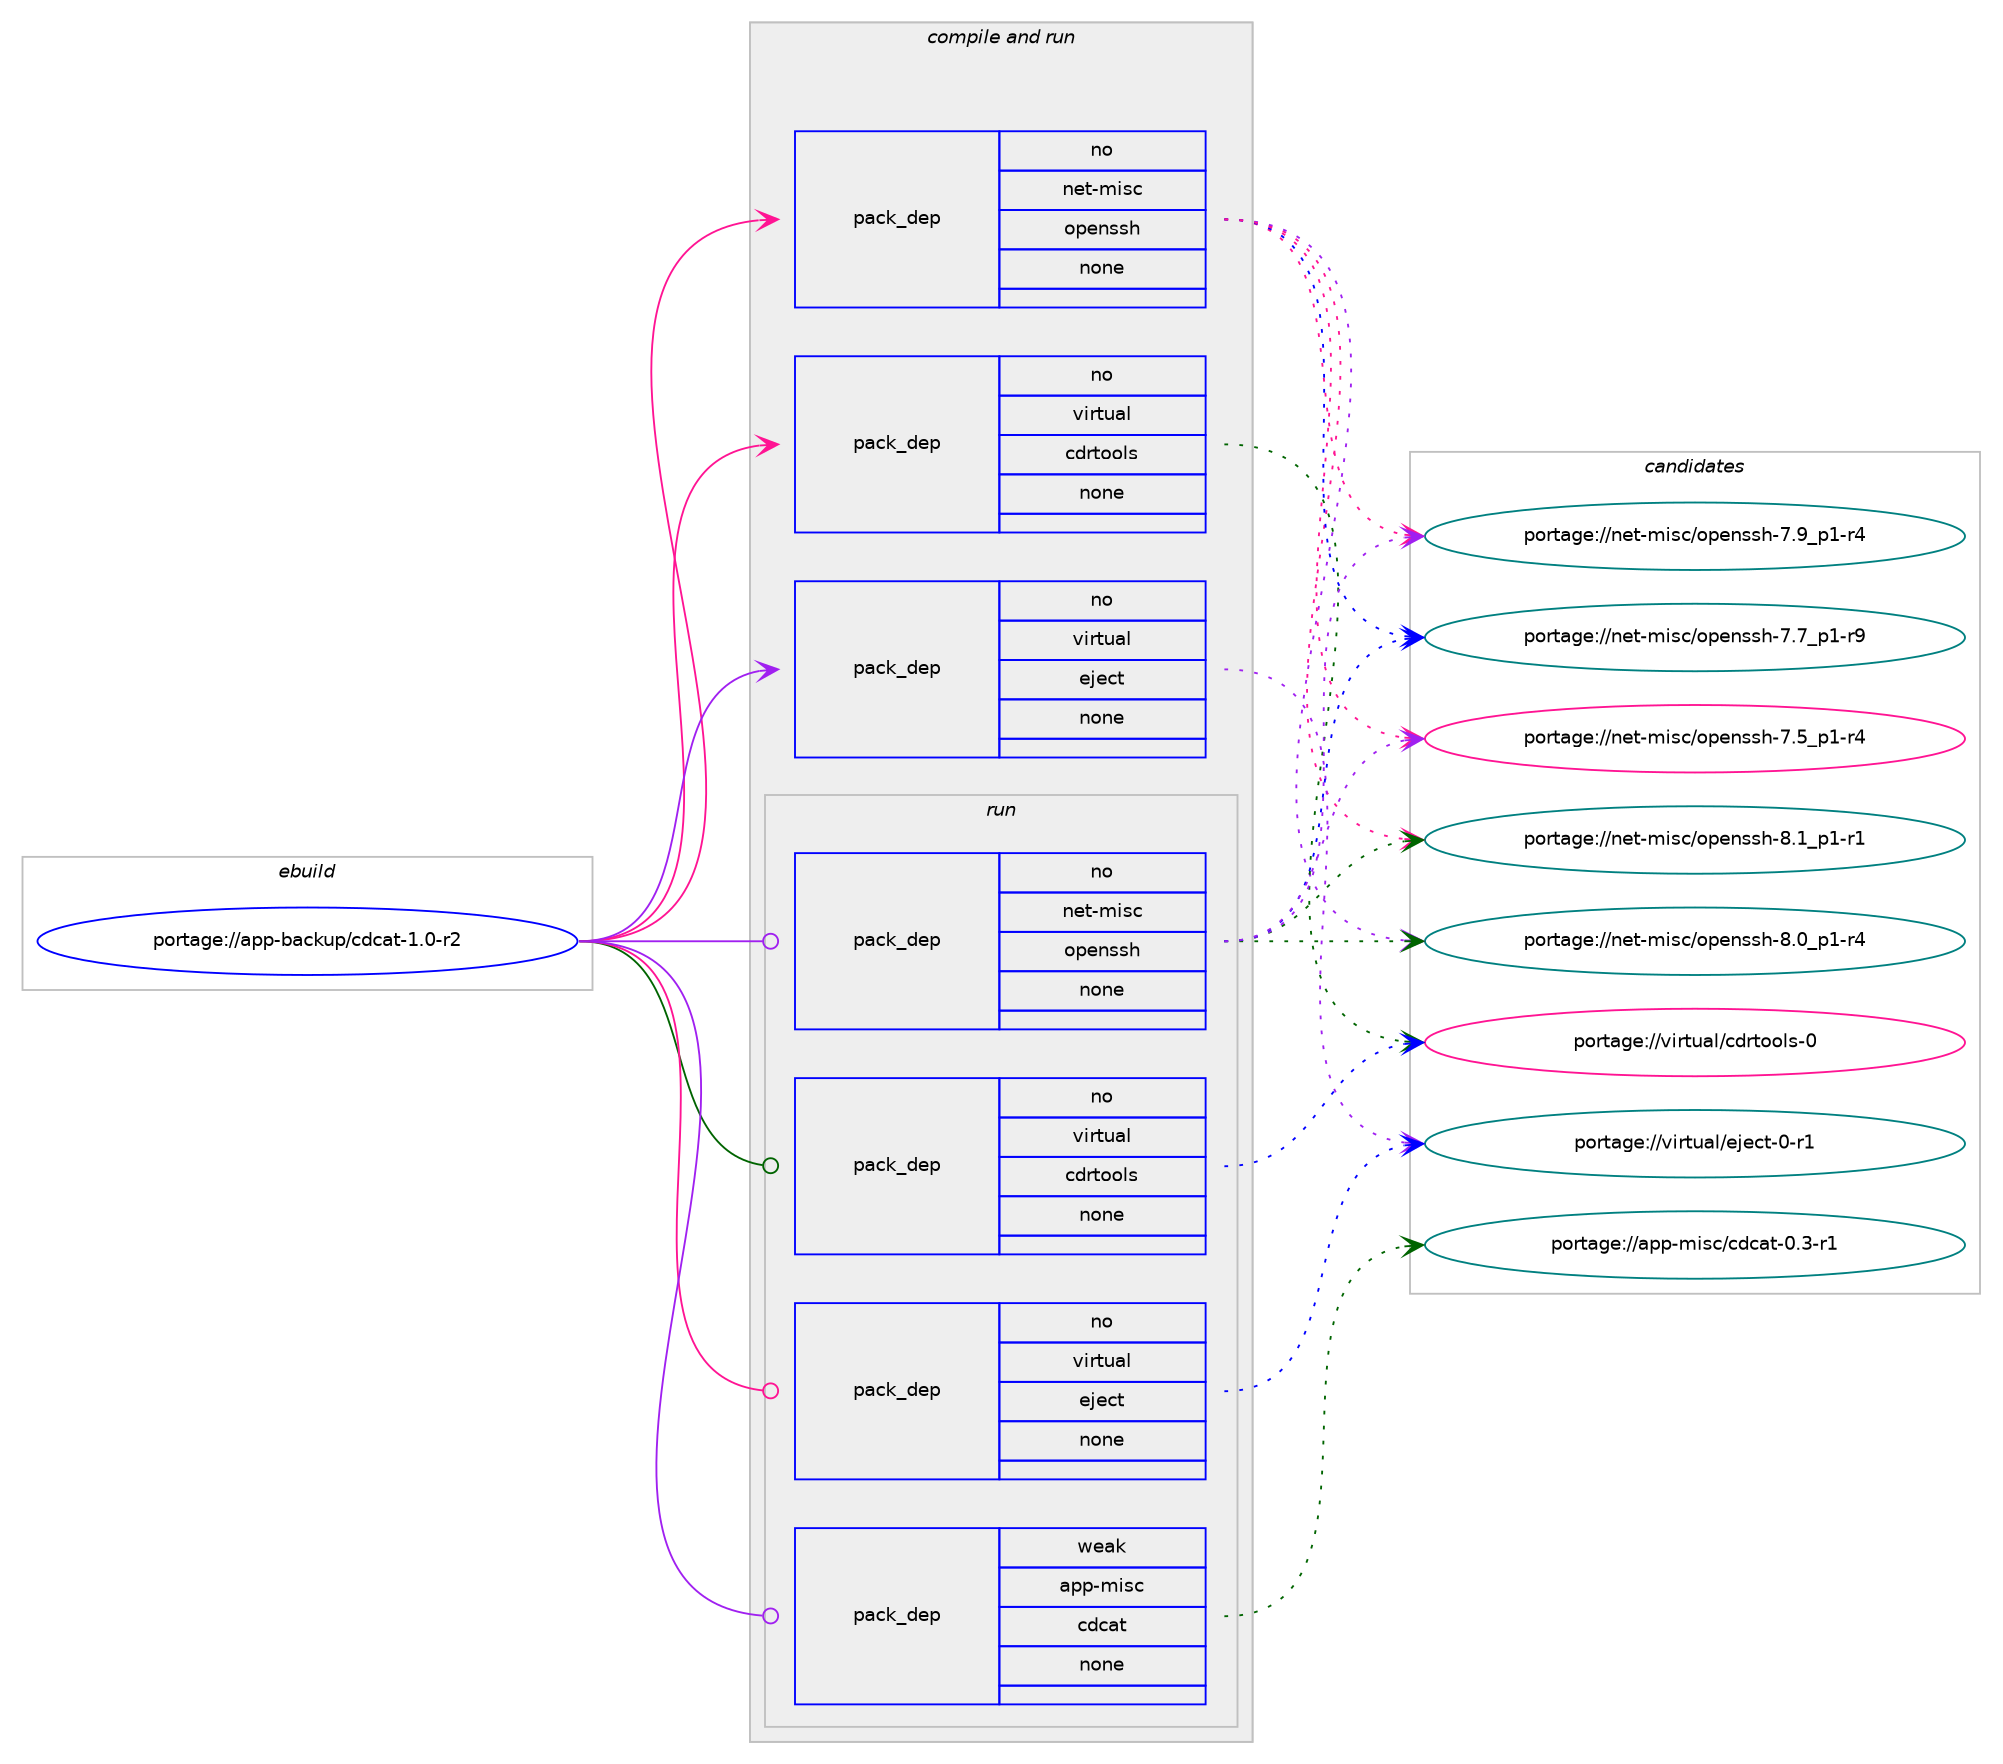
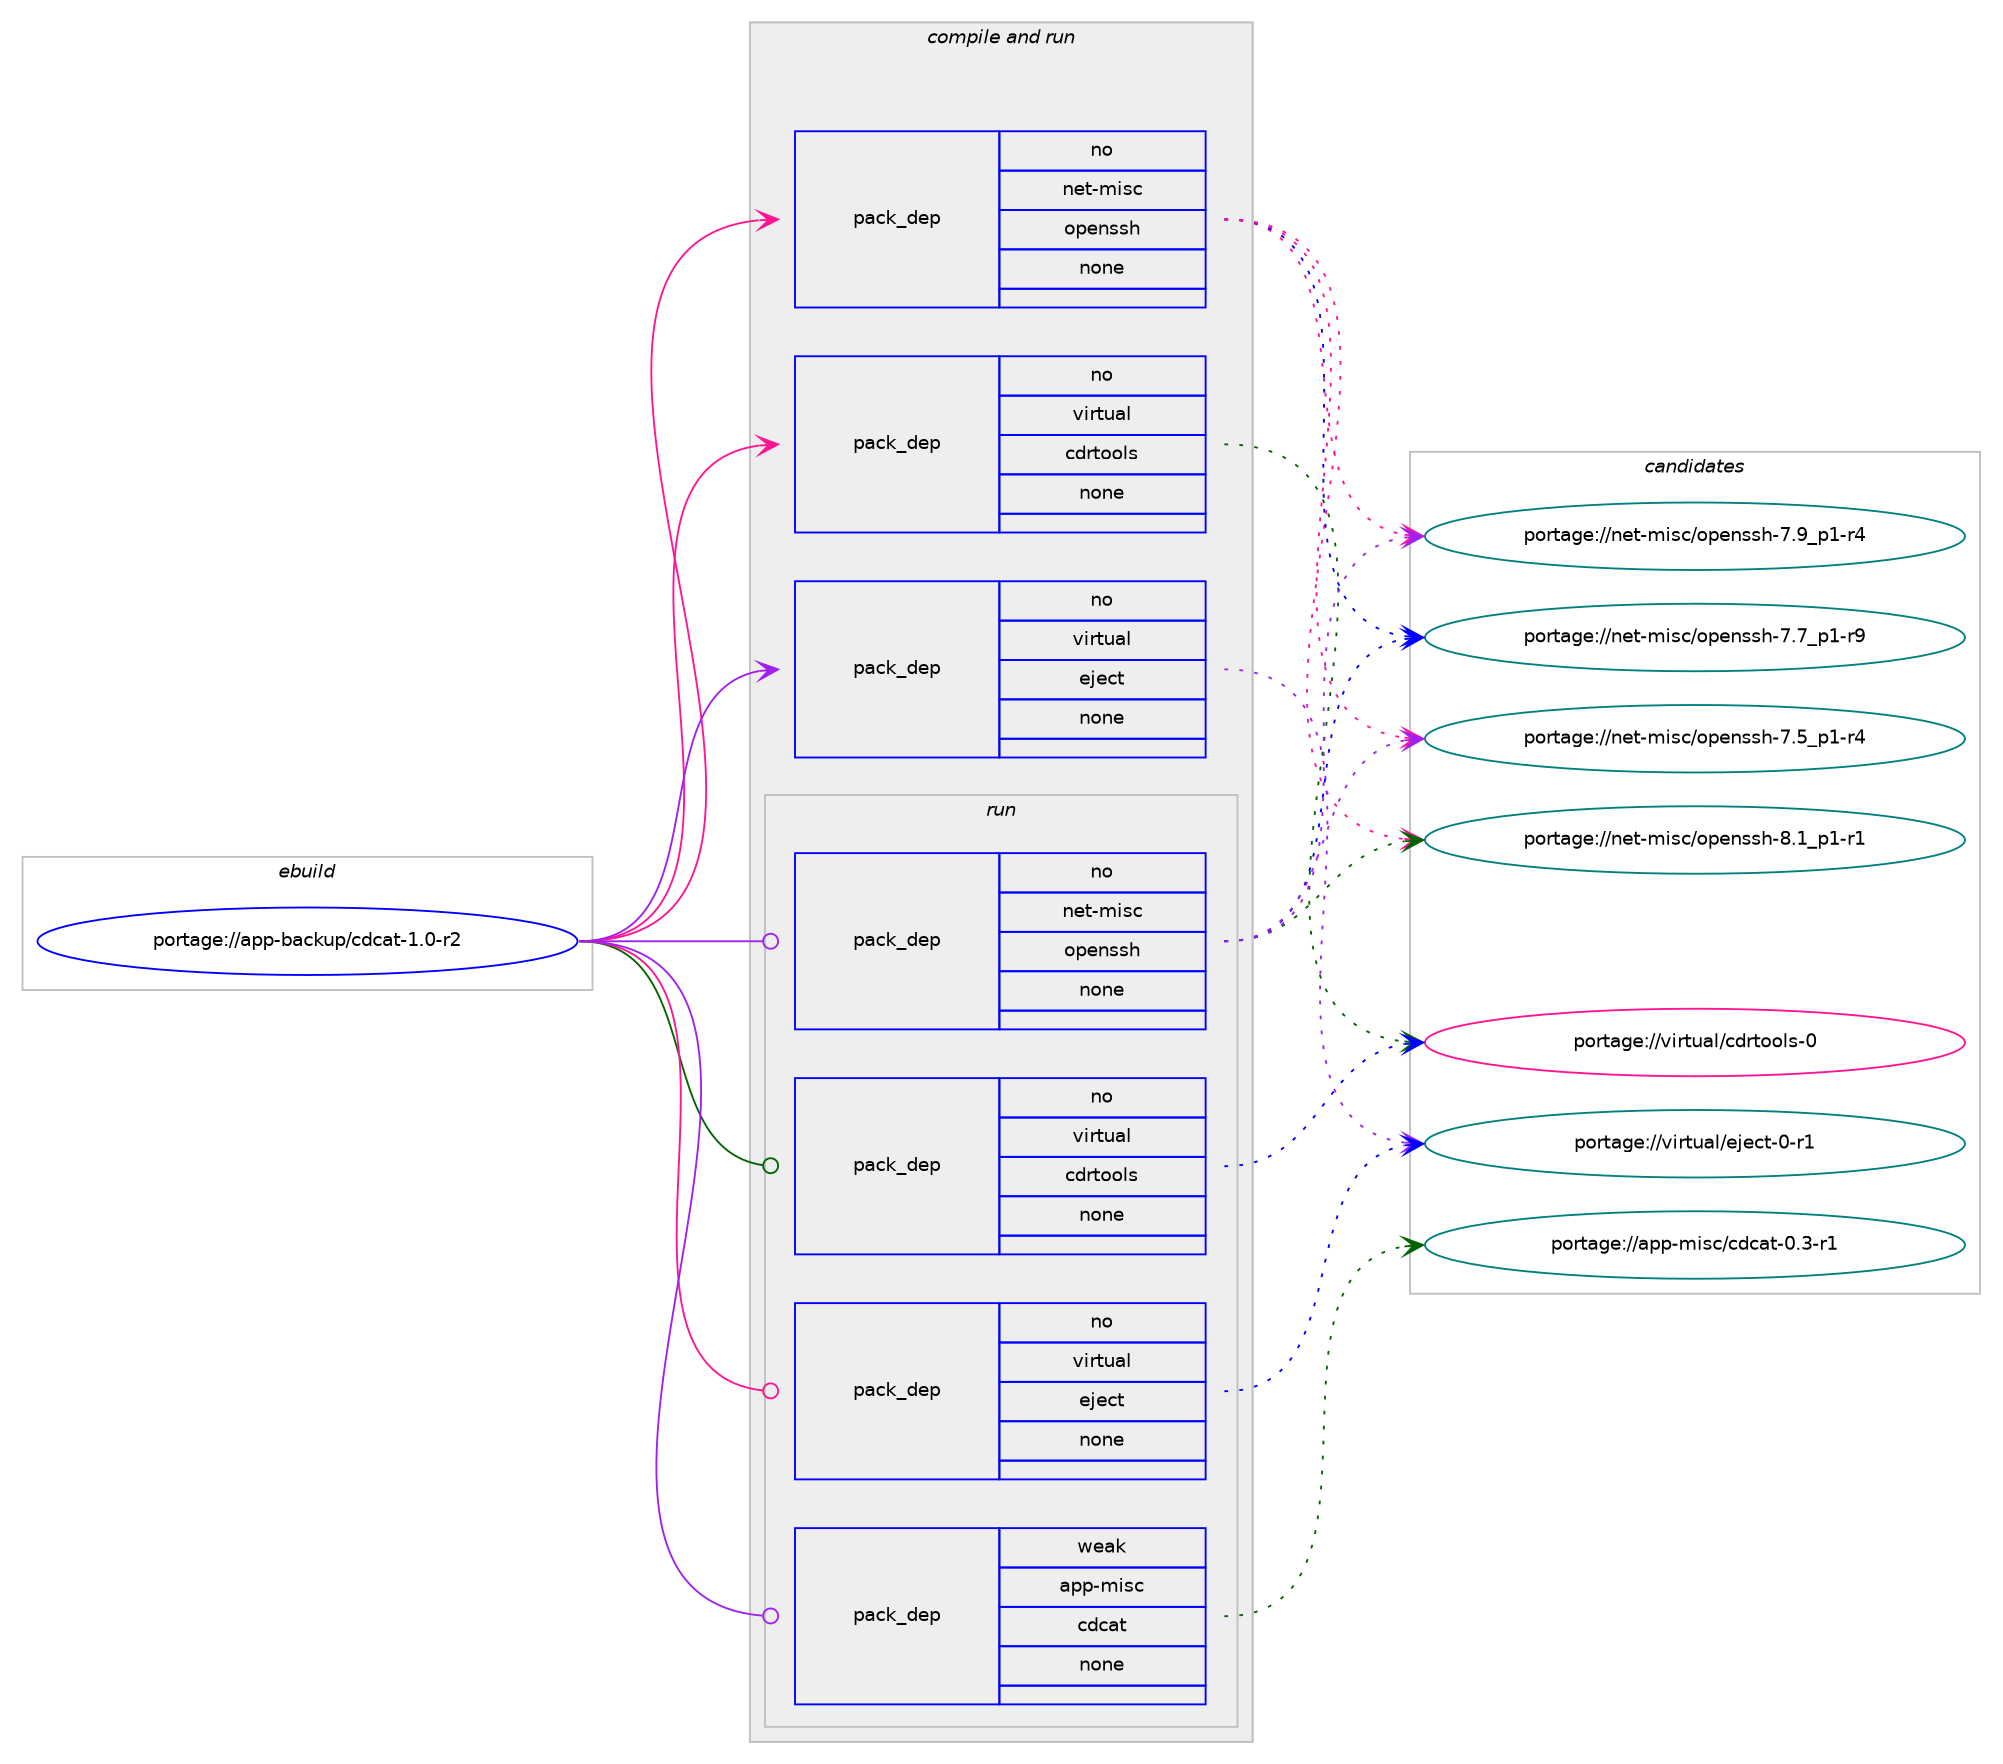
(1695, 739) -> (1695, 739)
(1695, 941) -> none
